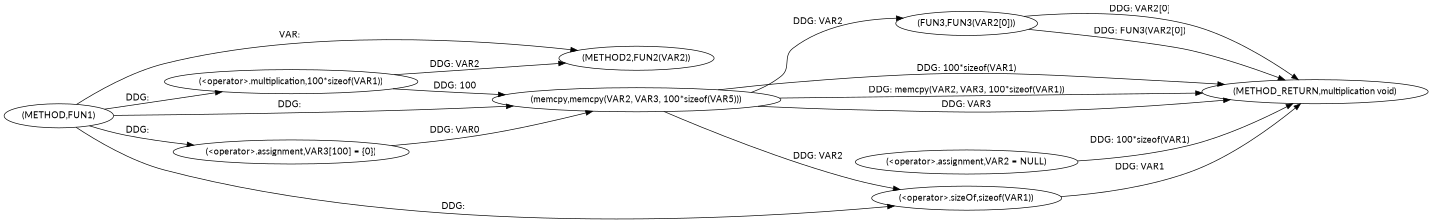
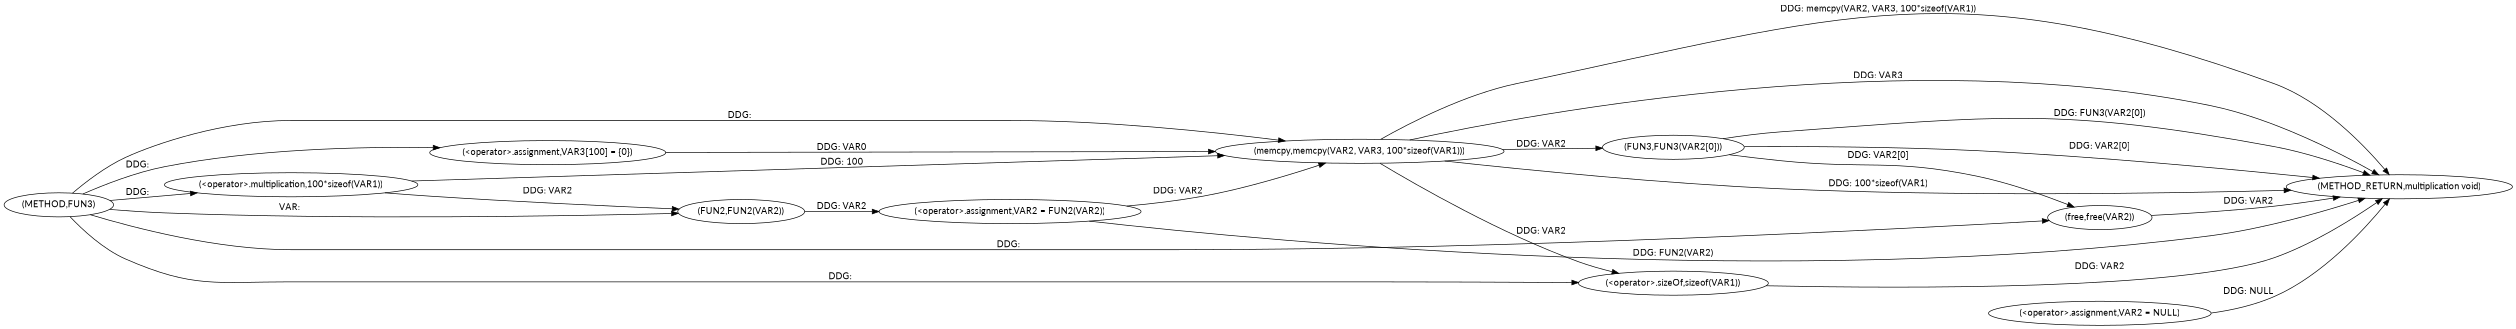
(637, 58) -> (741, 212)
(637, 100) -> (1360, 151)
(59, 116) -> (59, 205)
(1140, 140) -> (2249, 292)
(1140, 167) -> (2100, 267)
none -> (1010, 212)
none -> (2100, 218)
